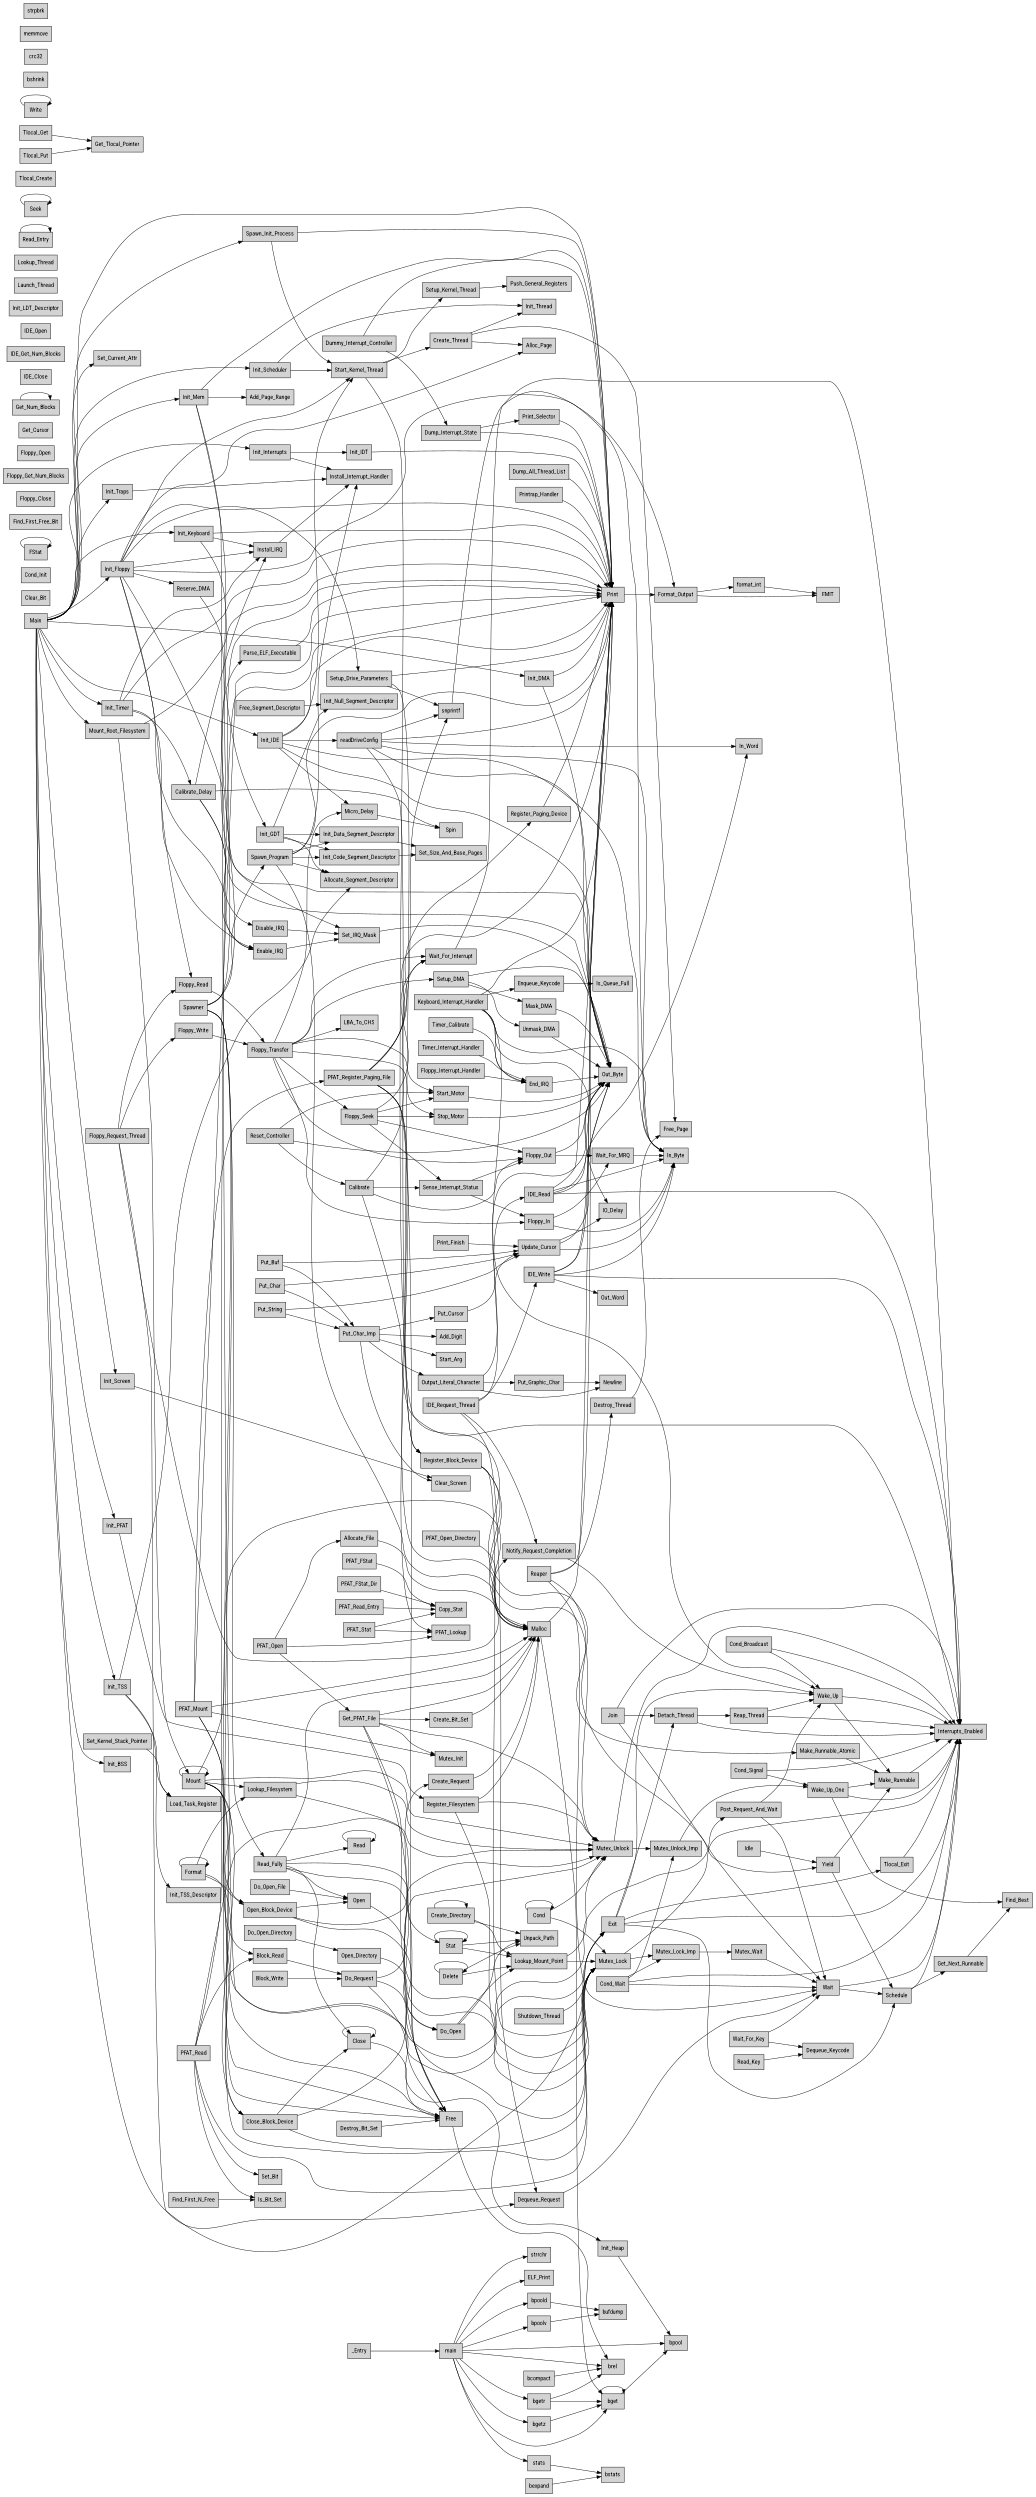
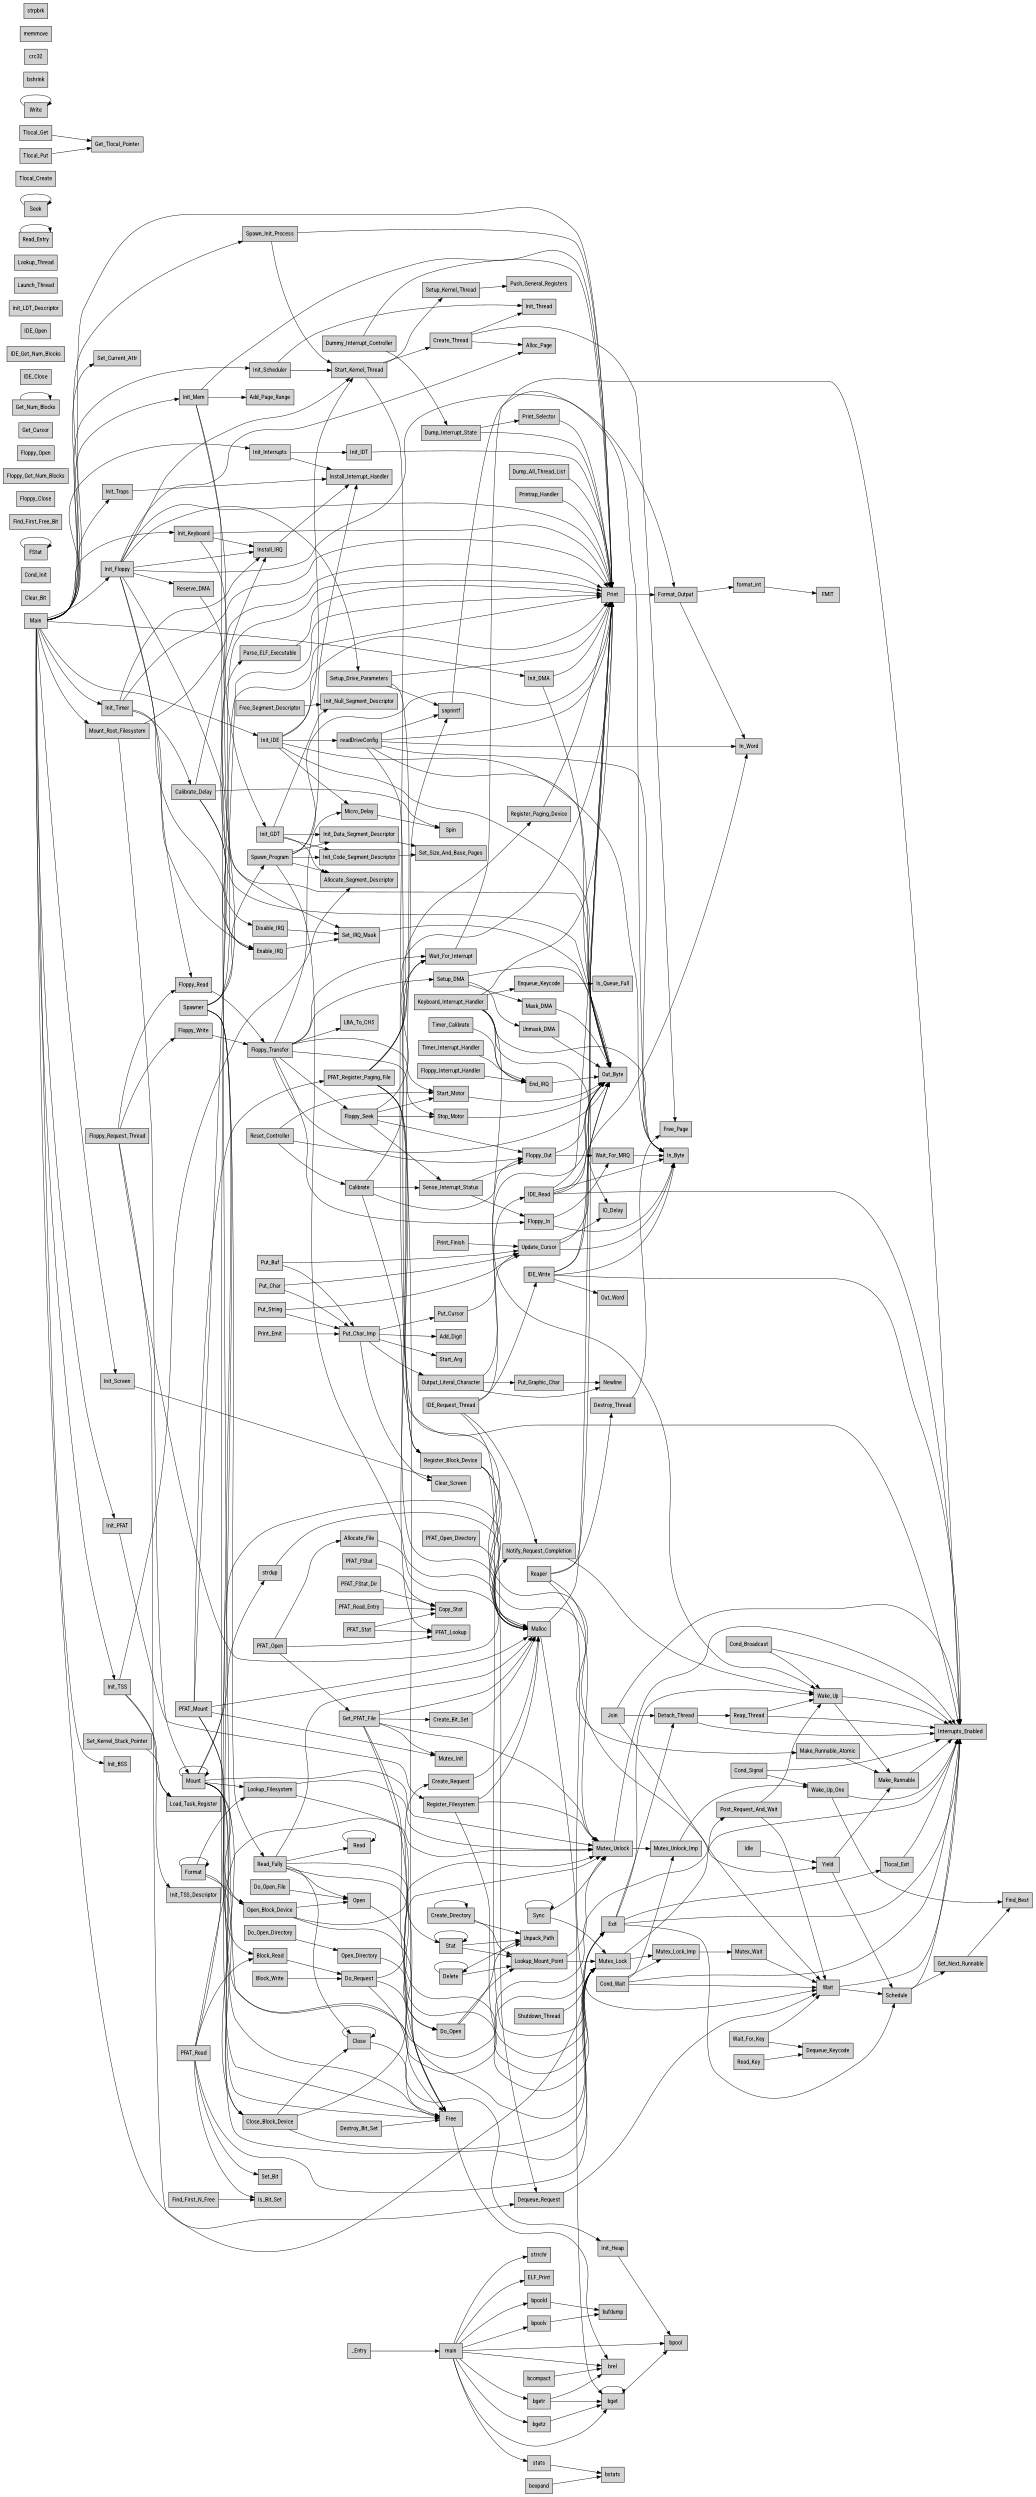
(755, 597) -> (711, 669)
none -> (270, 1334)
none -> (270, 1573)
(859, 1786) -> none
(539, 1916) -> (539, 1916)
